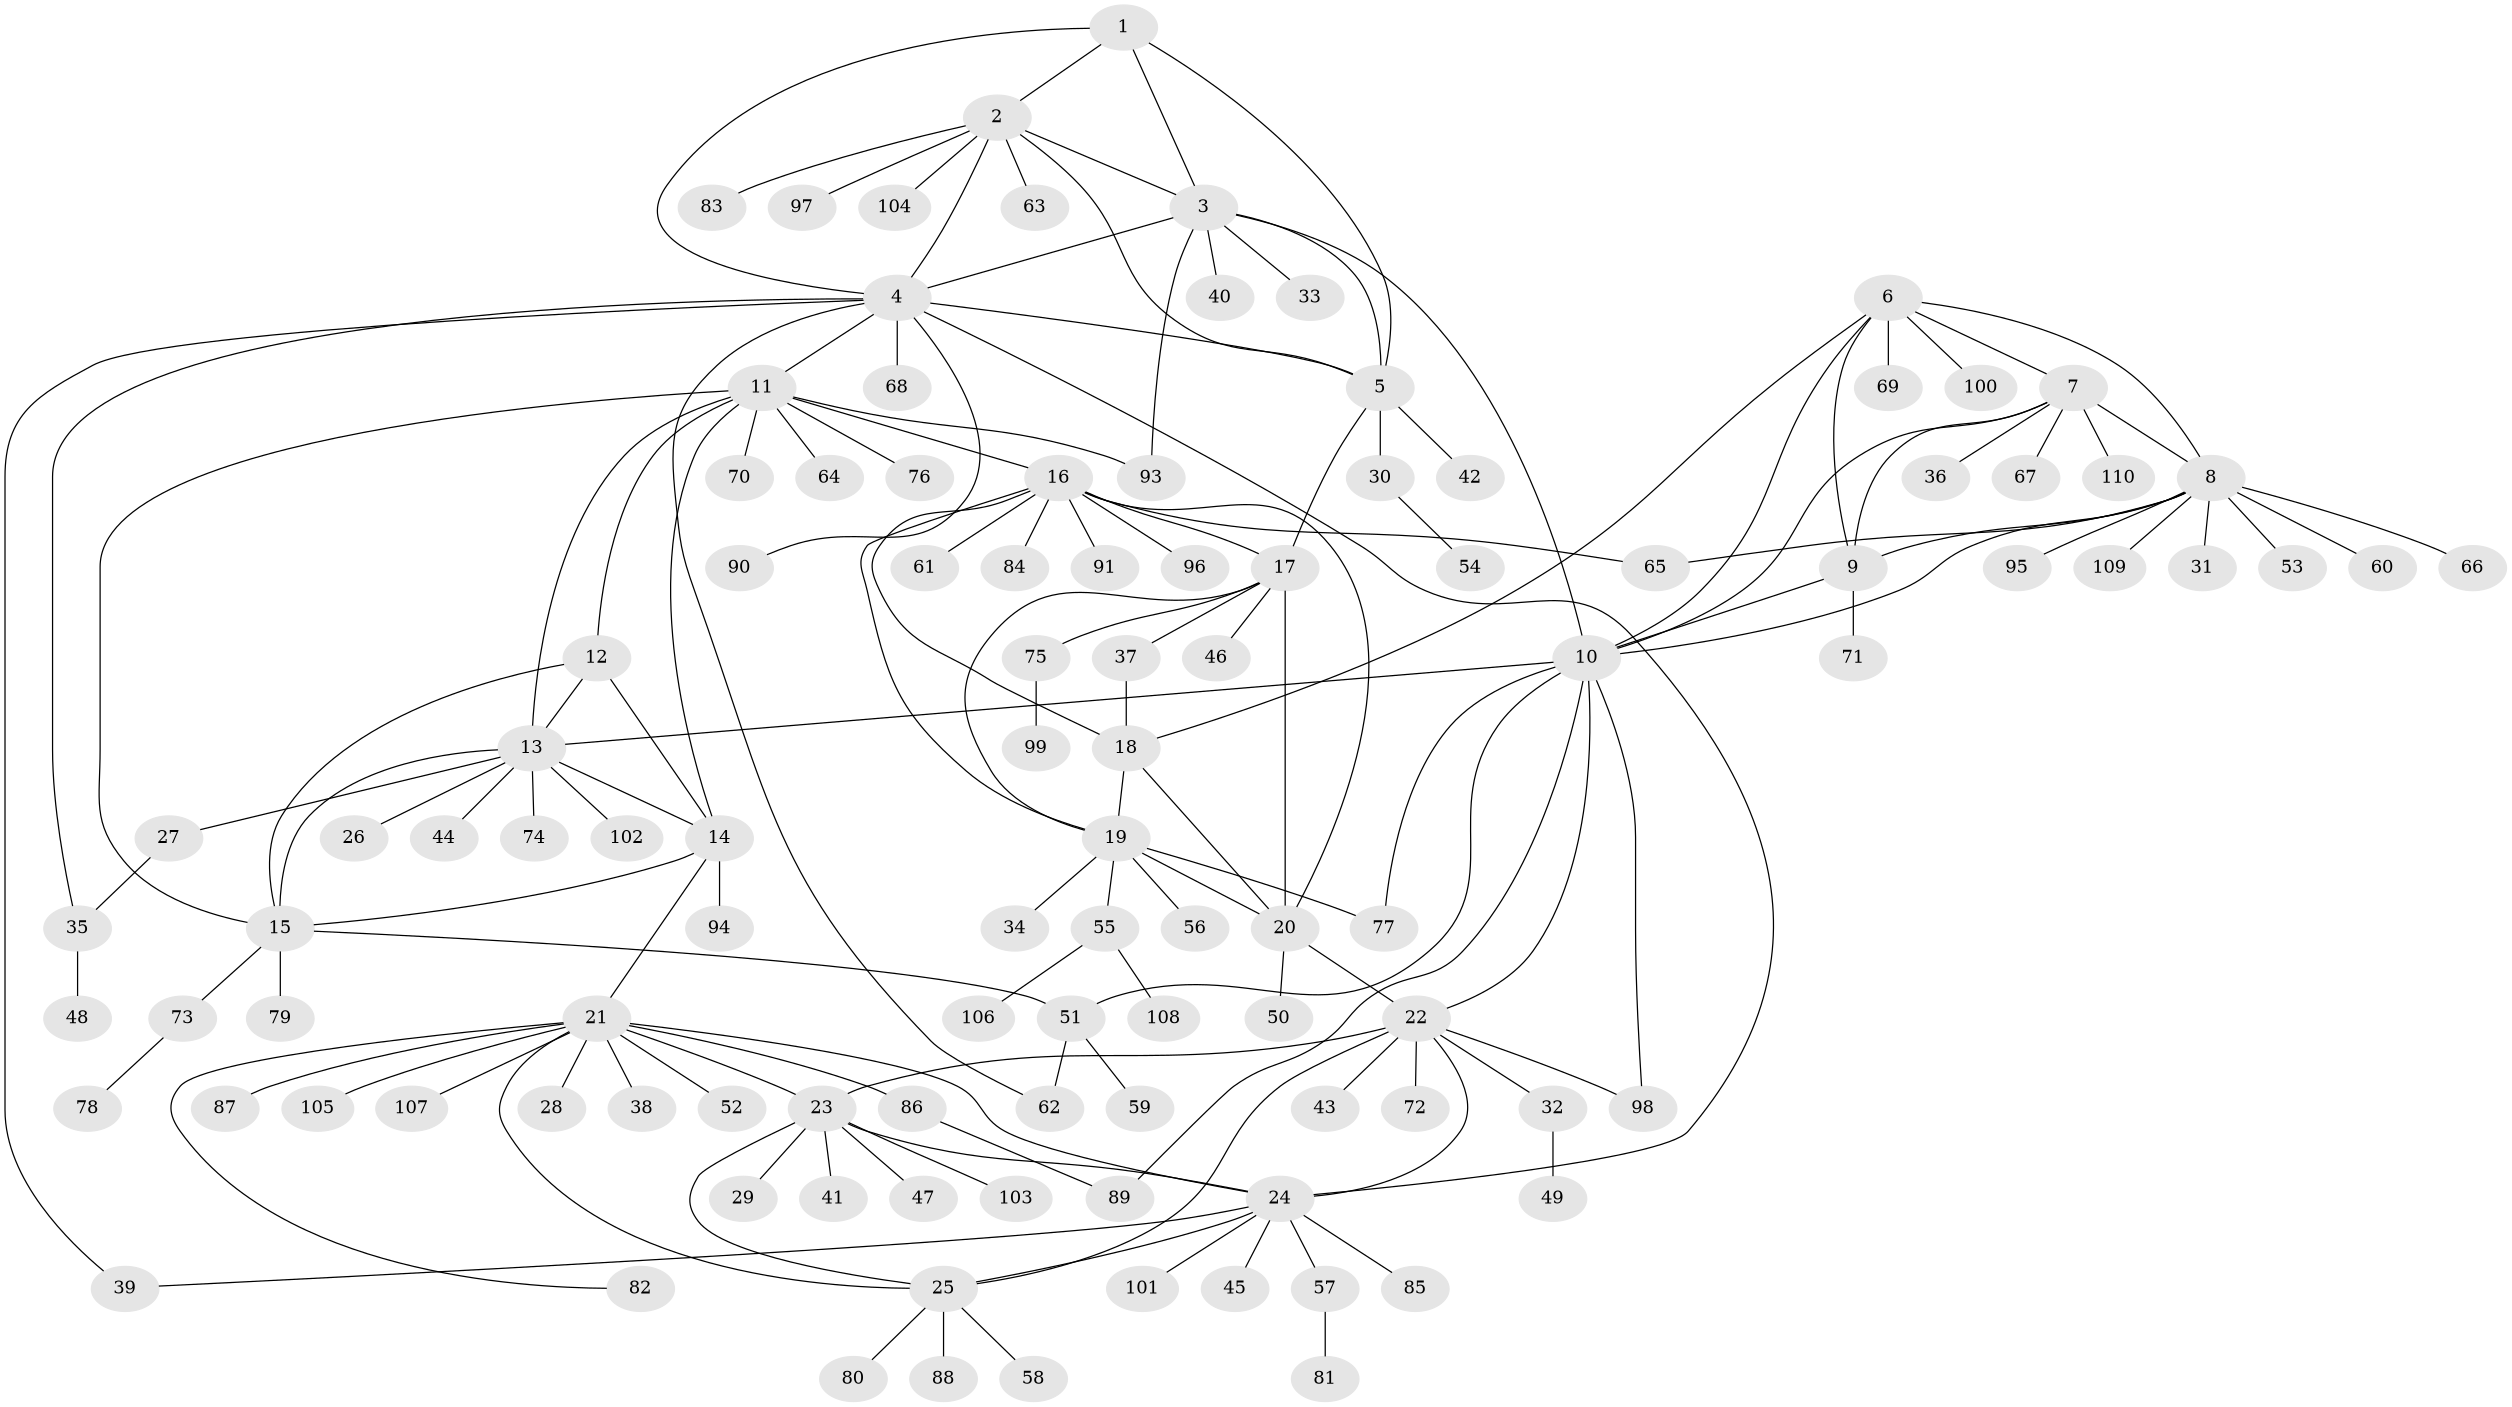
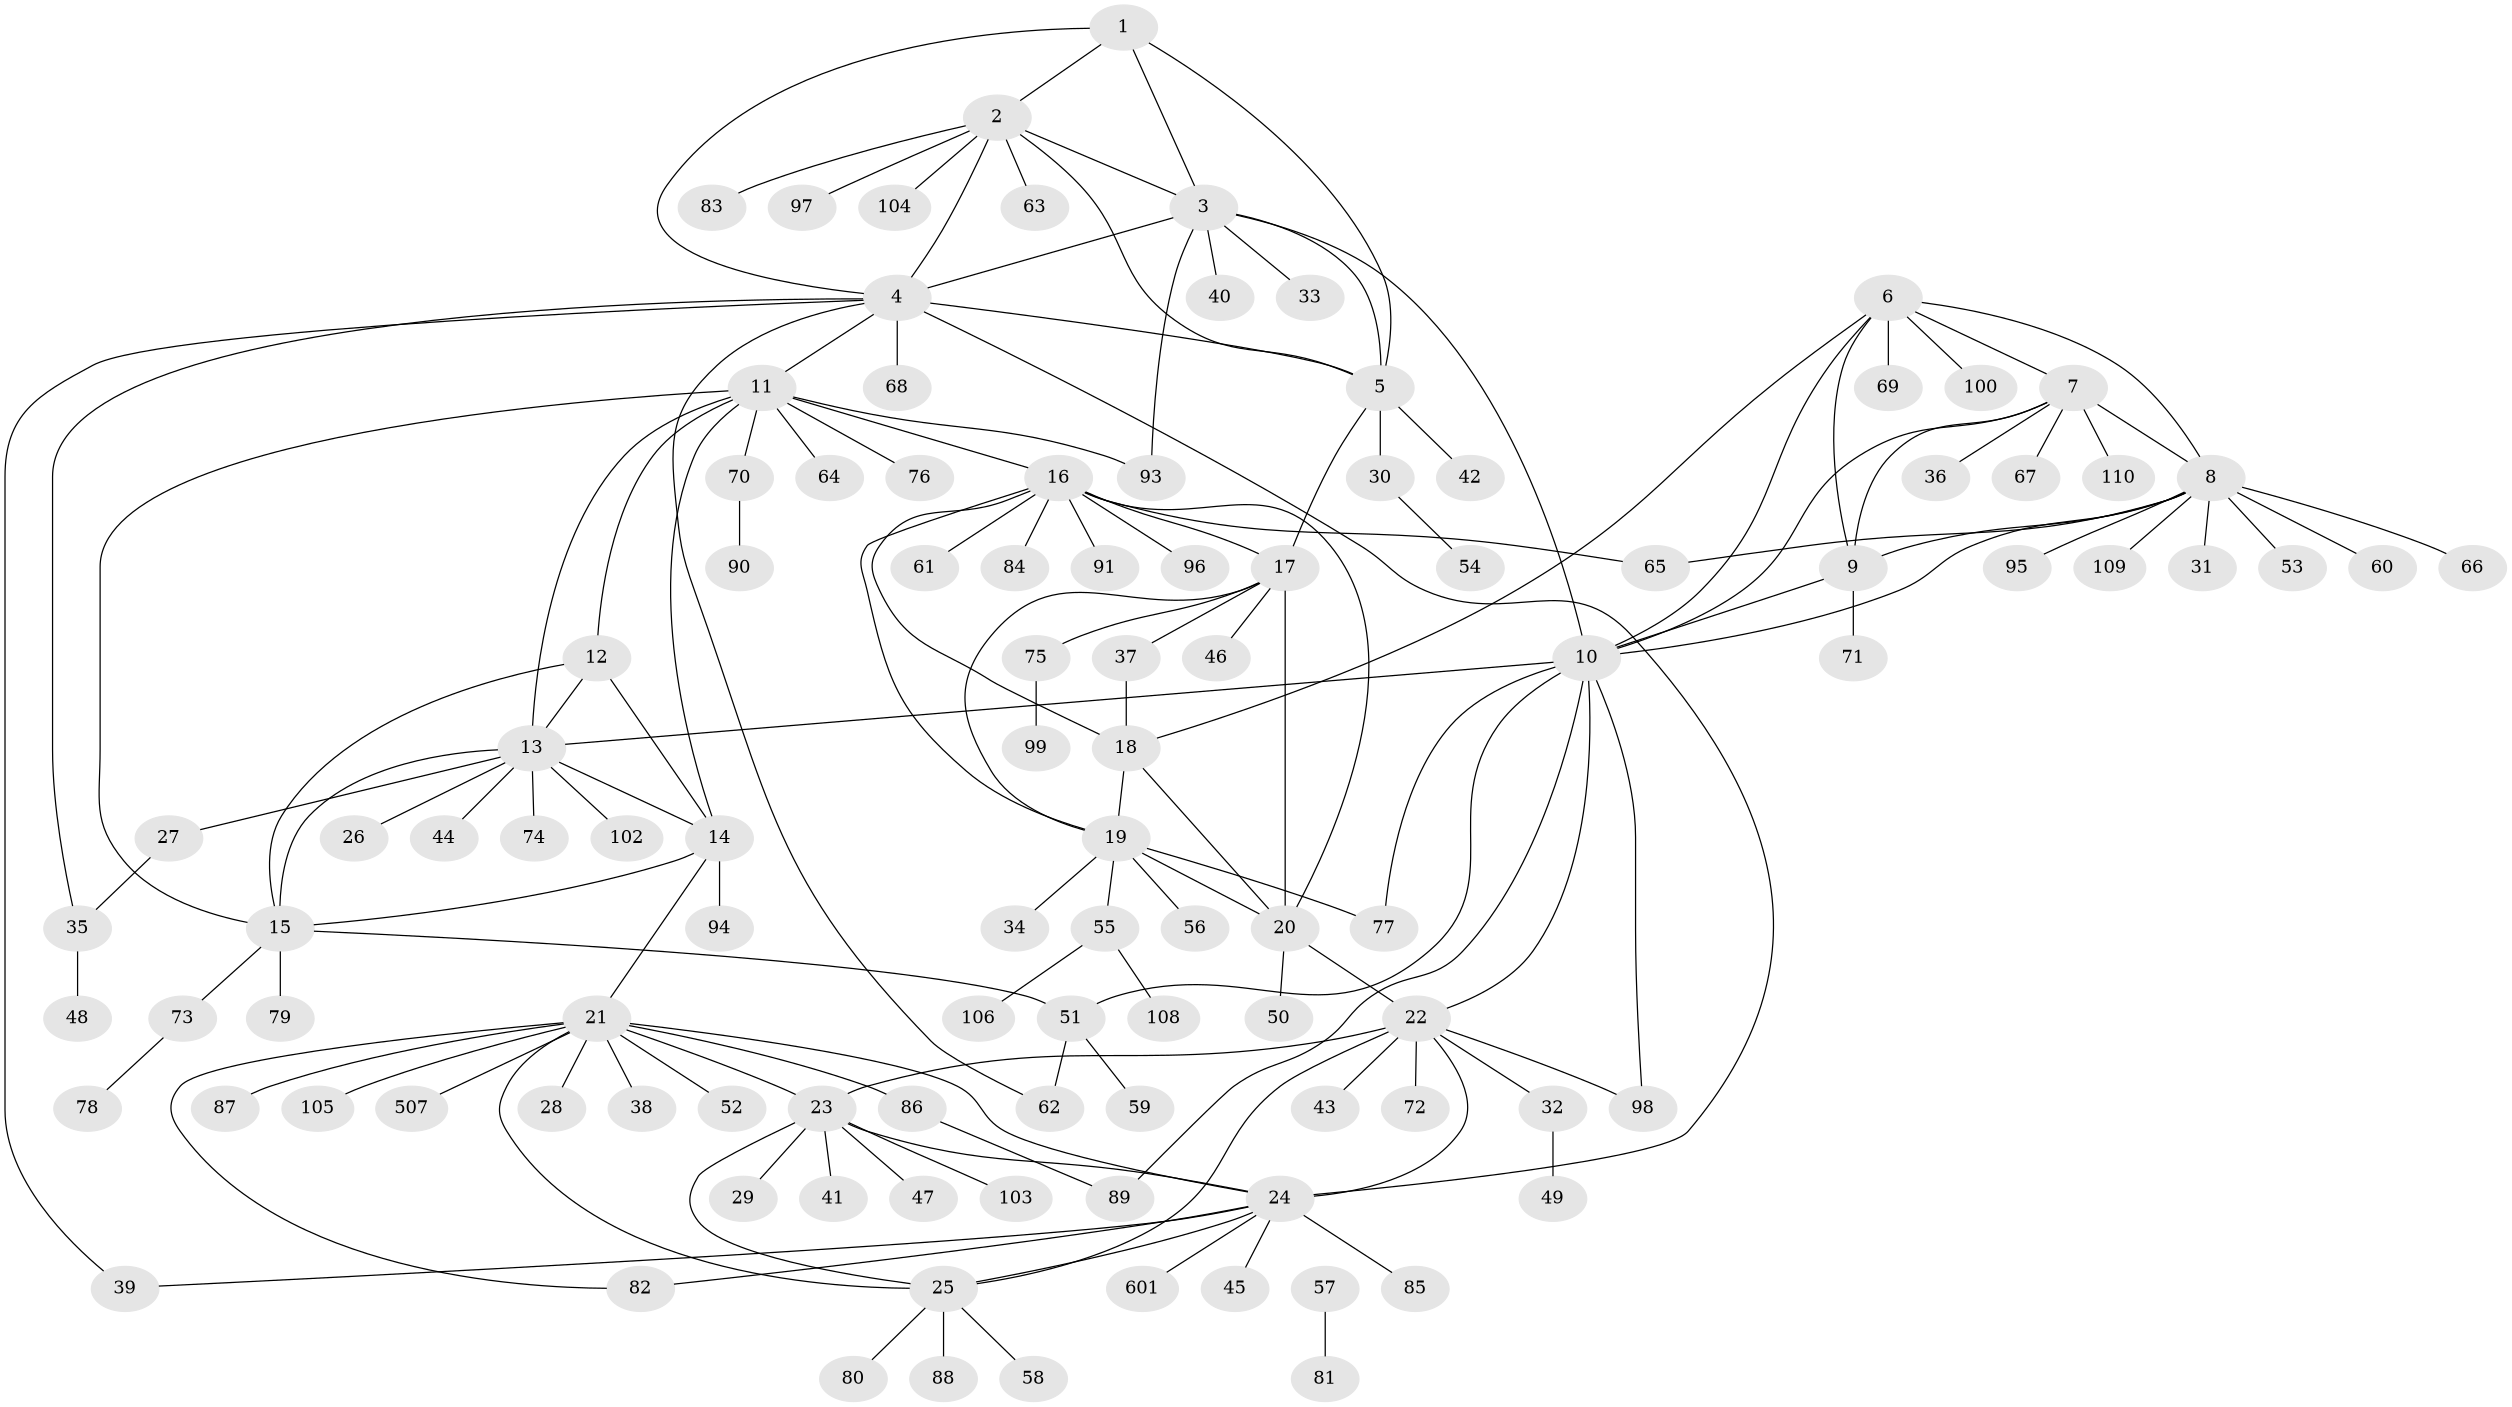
(968, 495) -> (740, 523)
(412, 1109) -> (412, 1109)
(1303, 1244) -> (962, 1250)
(1143, 1289) -> (1143, 1289)
